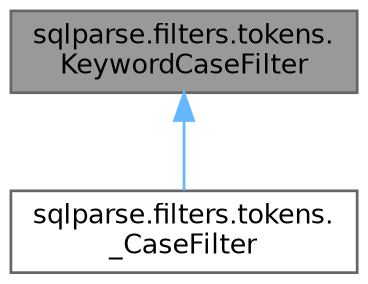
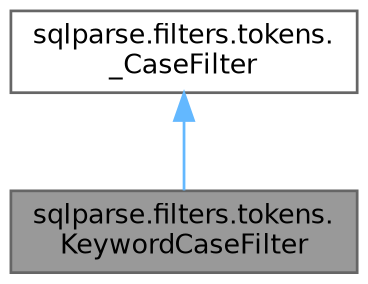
(184, 156) -> (184, 156)
